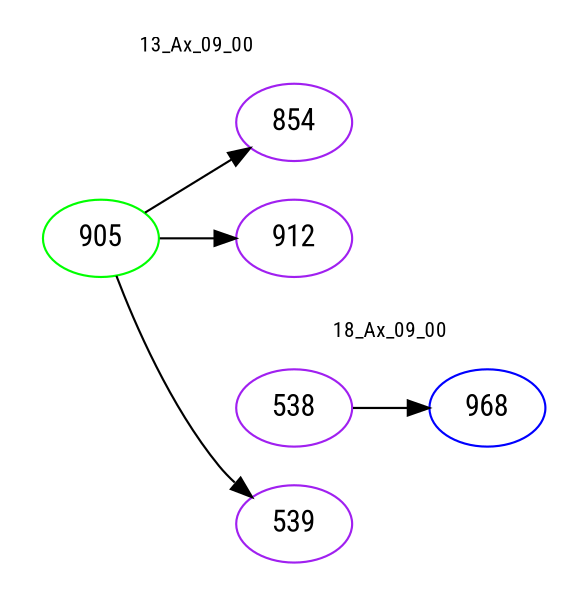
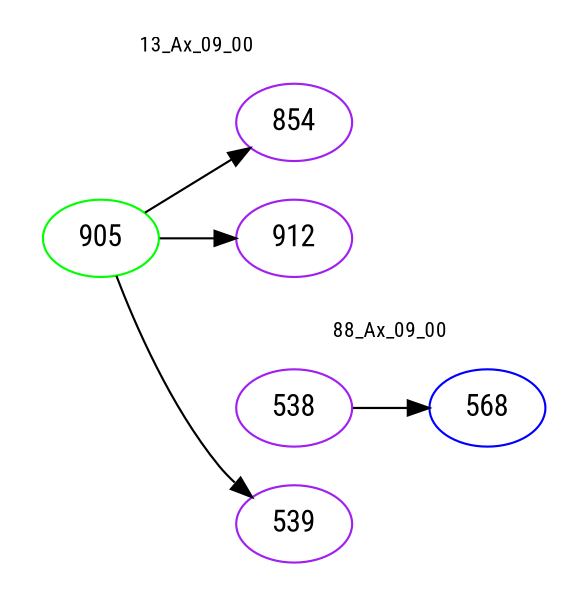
(391, 332) -> (391, 332)
(487, 408) -> (487, 408)
